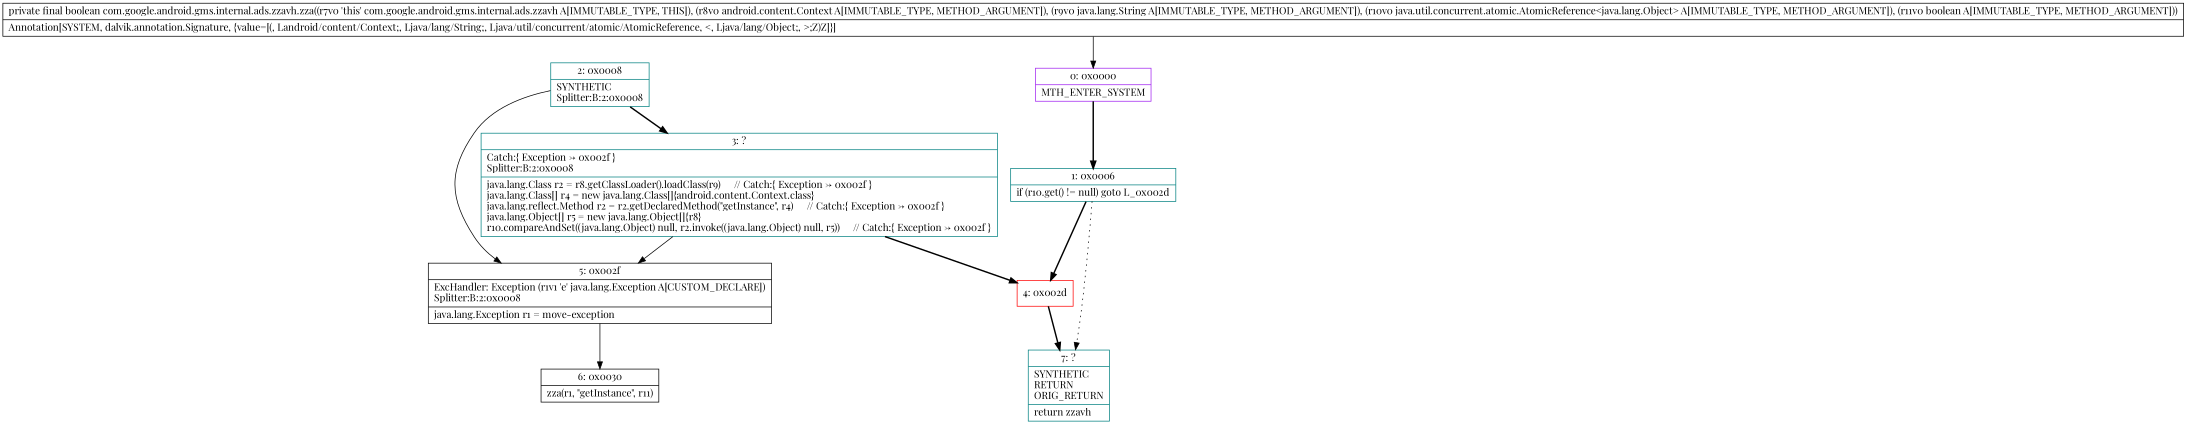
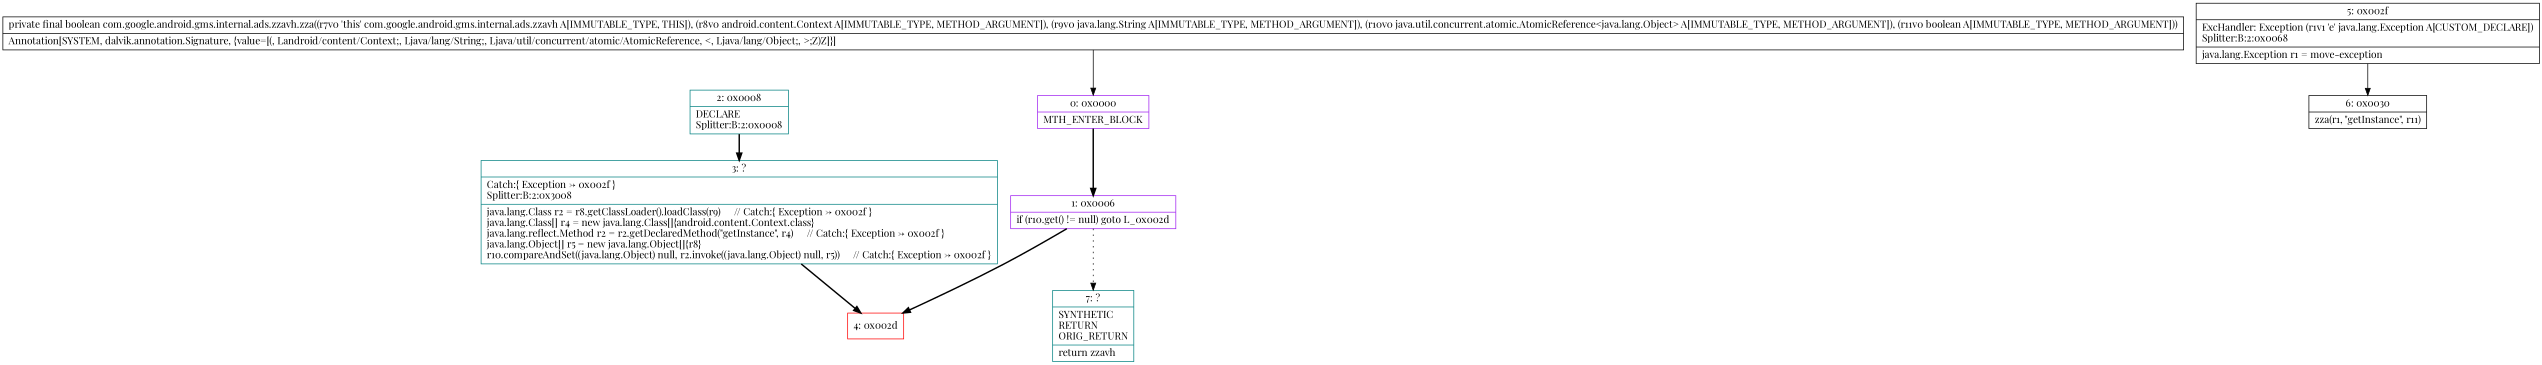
(584, 87) -> (718, 115)
(1093, 93) -> (1093, 120)
(461, 156) -> none
(530, 168) -> (530, 196)
(1093, 185) -> (1093, 212)
(659, 248) -> none
(478, 298) -> (2245, 38)
(1053, 325) -> none
